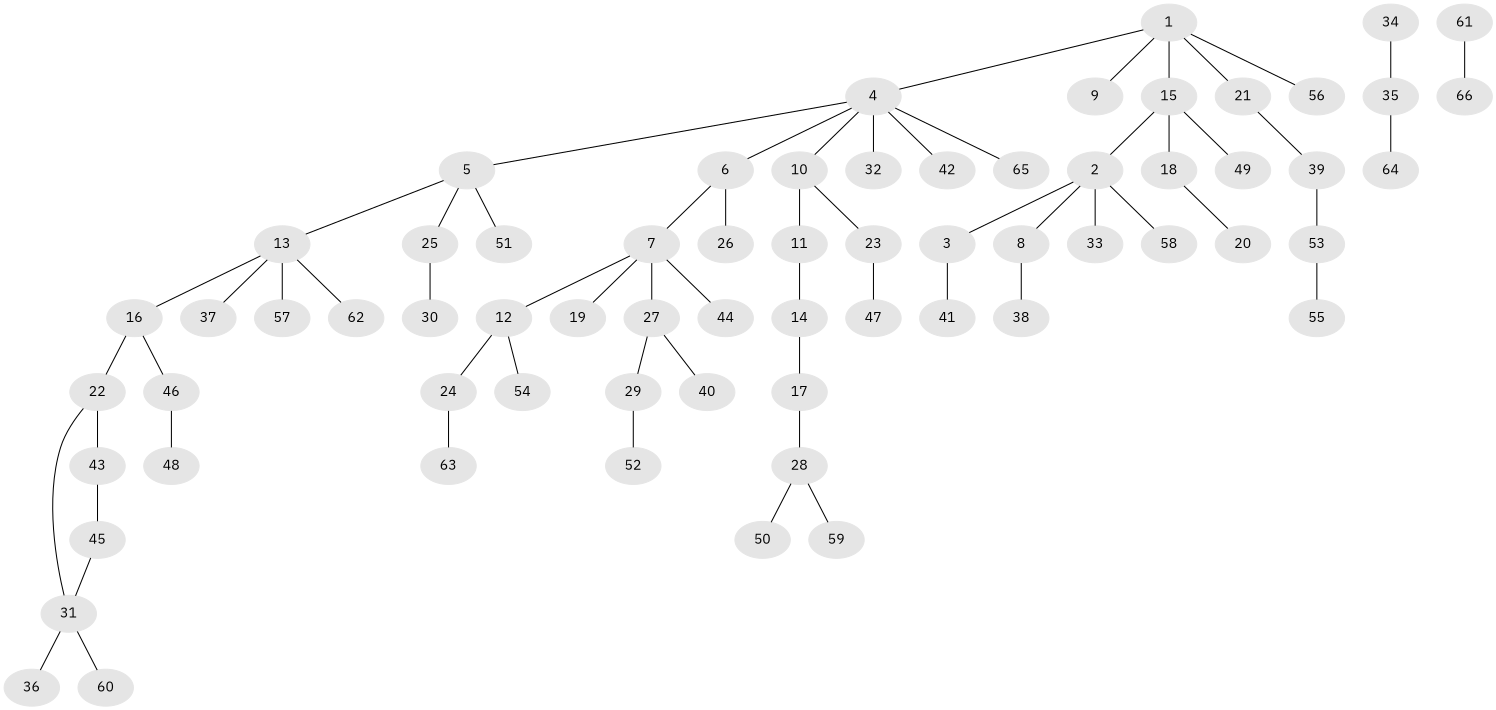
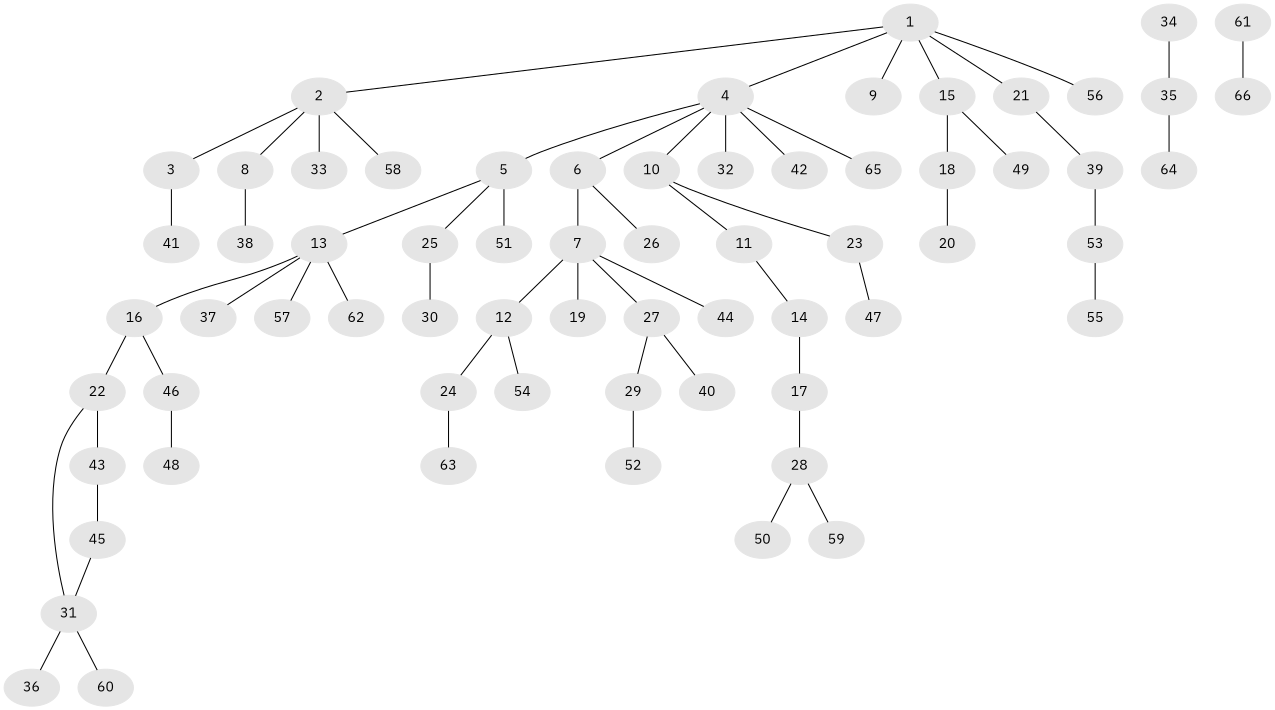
(1132, 133) -> (615, 60)
